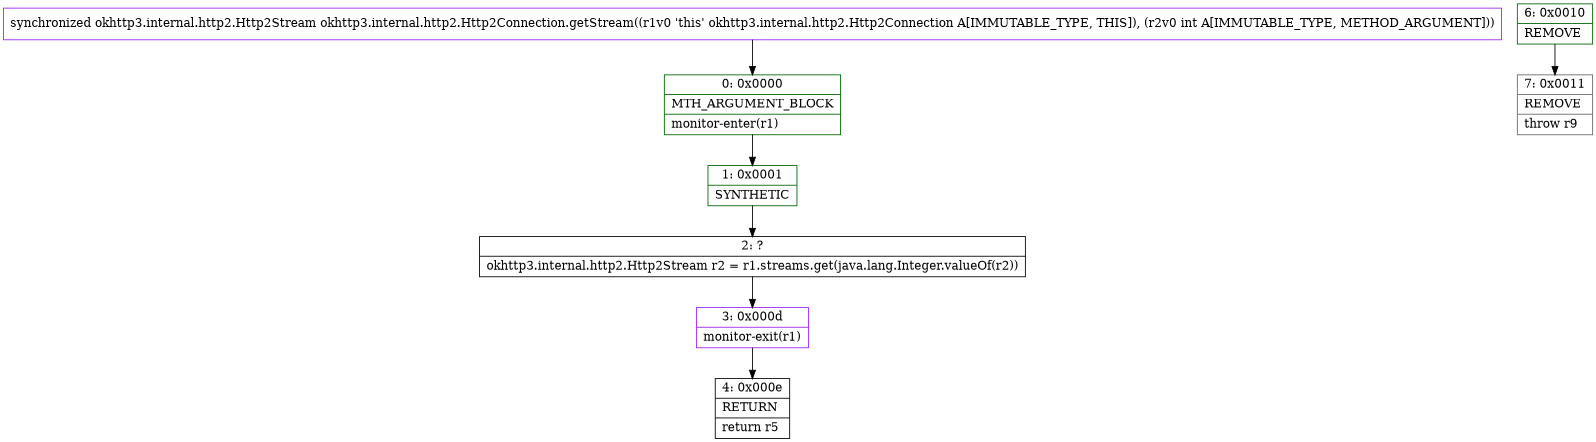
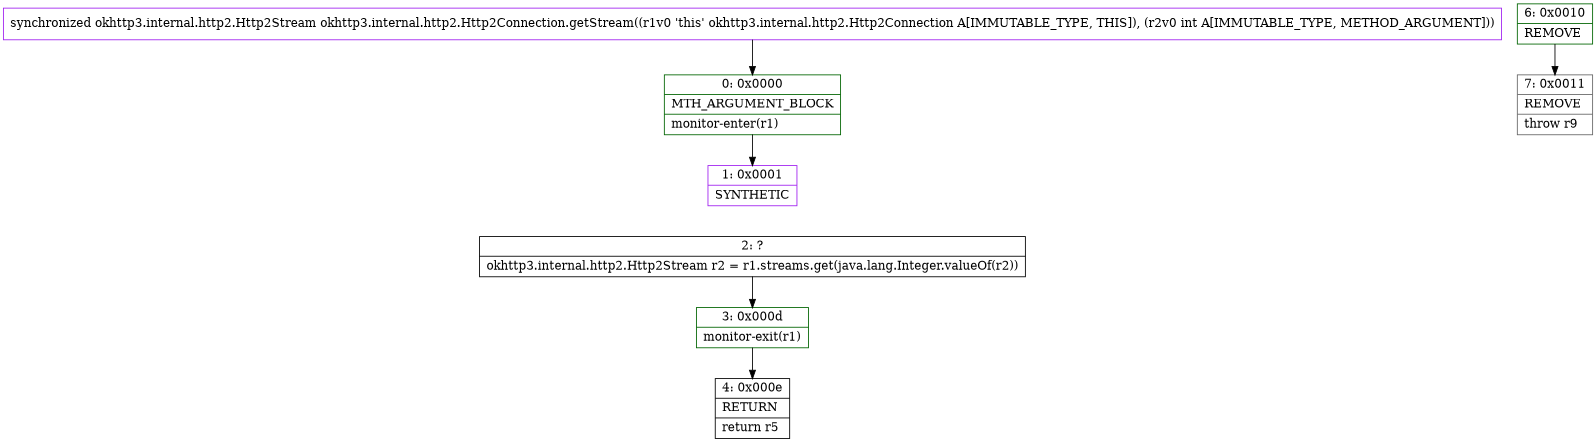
(752, 186) -> (752, 186)
(752, 217) -> none
(752, 328) -> (752, 328)
